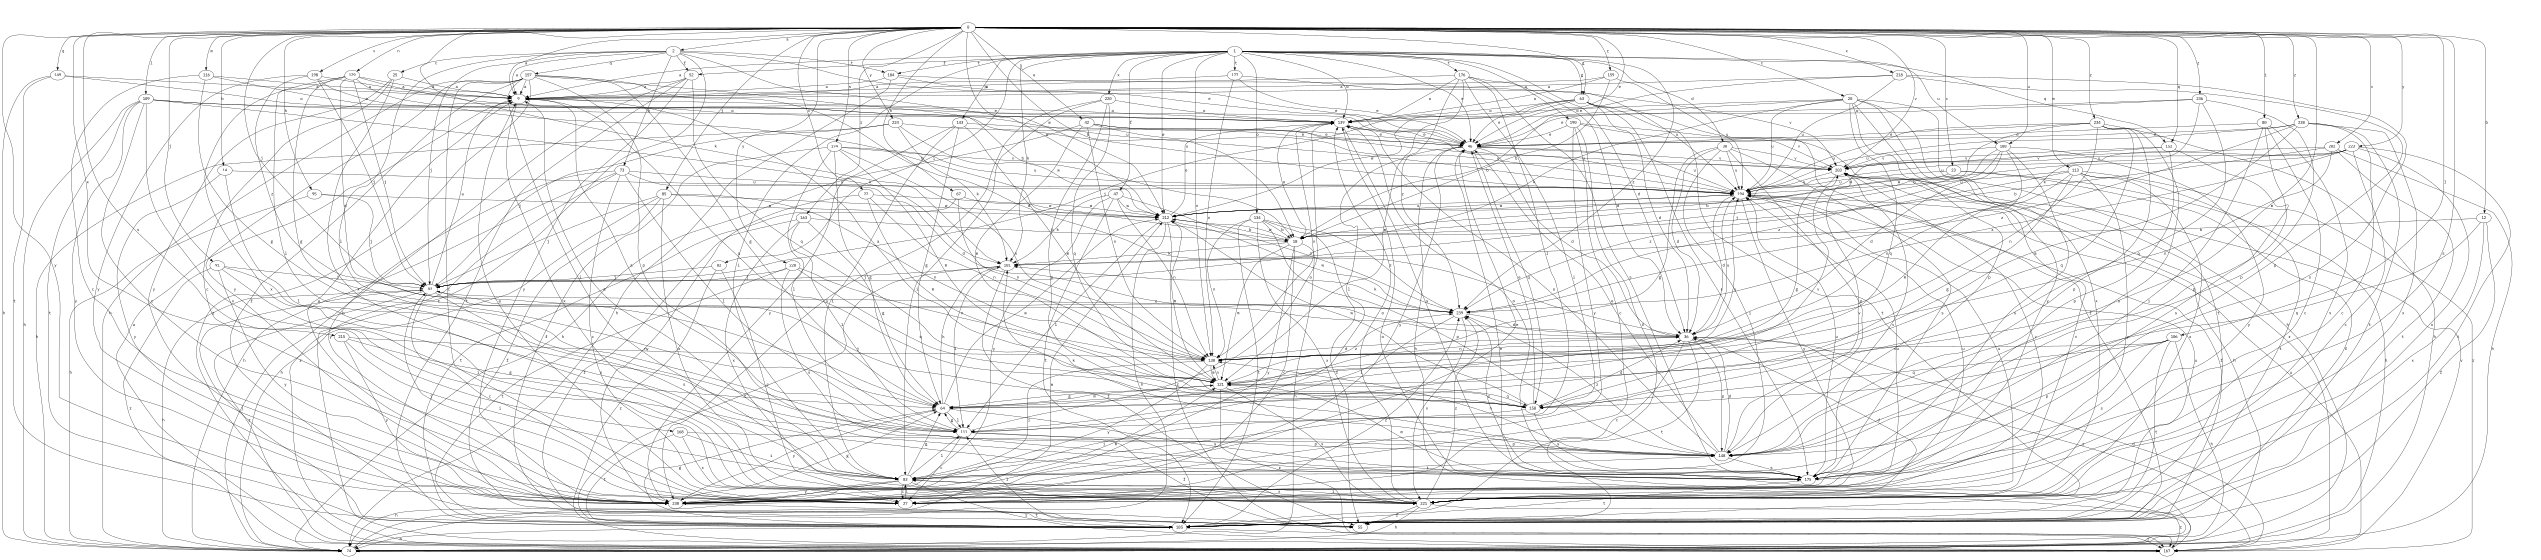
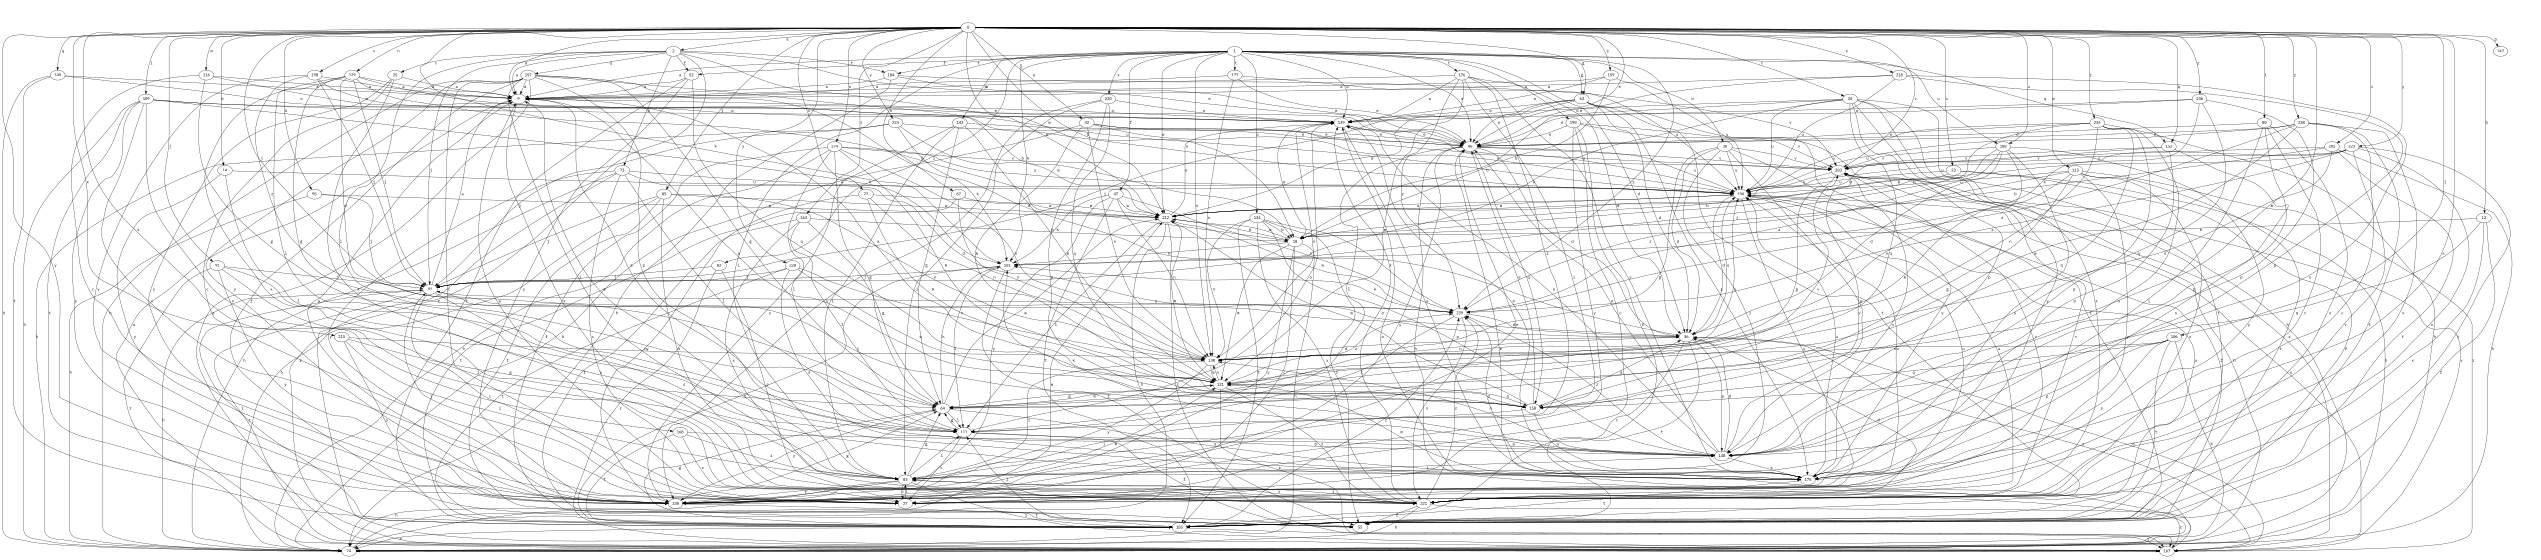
none -> (2501, 51)
(391, 271) -> (479, 335)
